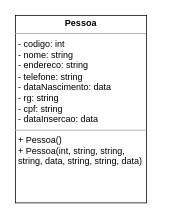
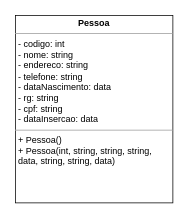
(81, 109) -> (94, 109)
